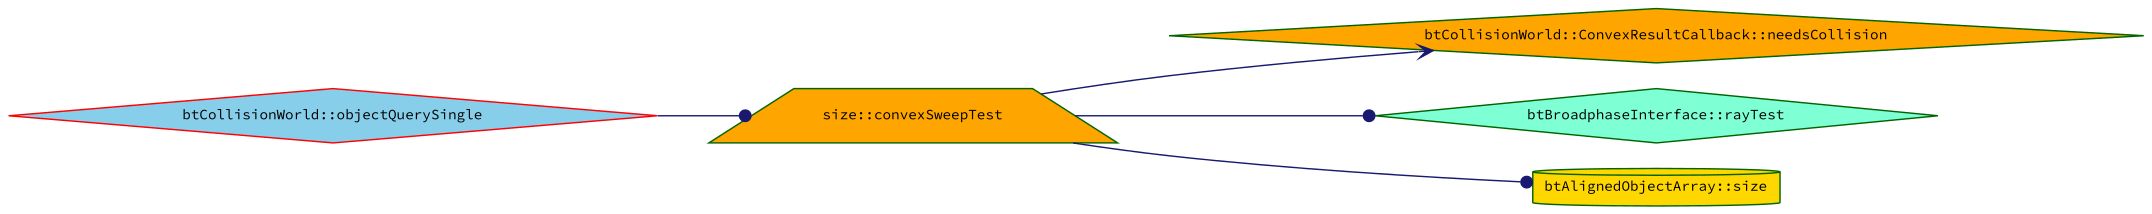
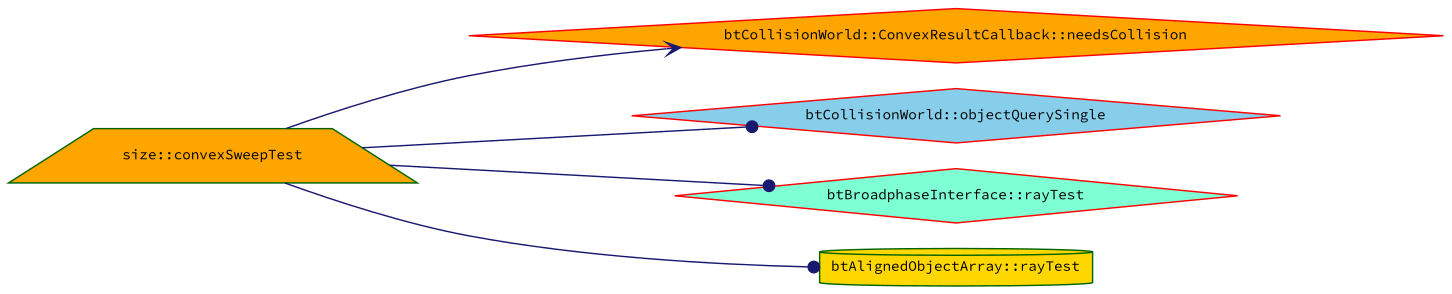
(1656, 36) -> (956, 36)
(698, 116) -> (554, 137)
(1656, 116) -> (956, 196)
(1656, 187) -> (956, 267)
